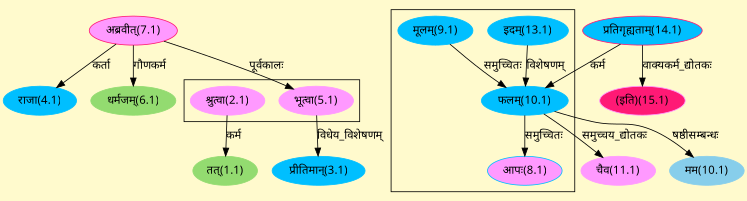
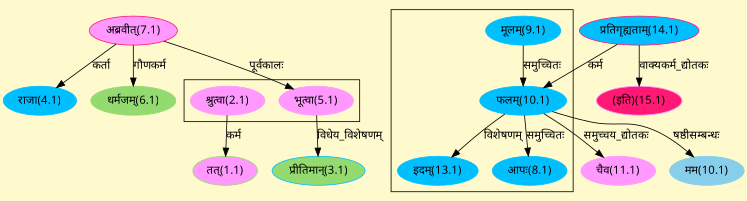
(527, 62) -> (481, 132)
(225, 171) -> (225, 171)
(319, 171) -> (319, 171)
(525, 171) -> (530, 171)
